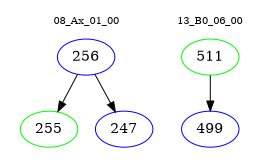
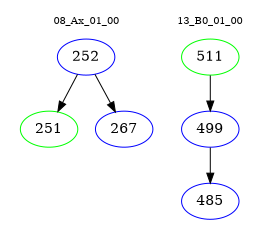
(210, 22) -> (210, 22)
(86, 57) -> (86, 57)
(49, 129) -> (49, 129)
(124, 129) -> (124, 129)
none -> (210, 201)
